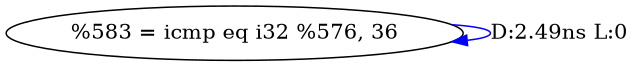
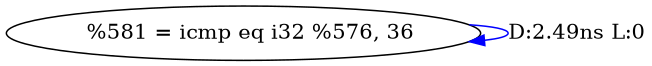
(235, 33) -> (244, 33)
